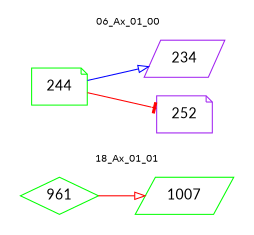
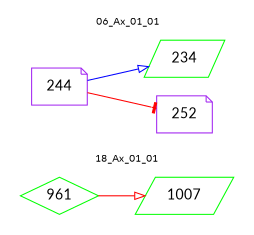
(128, 22) -> (128, 22)
(184, 59) -> (184, 59)
(59, 87) -> (59, 87)
